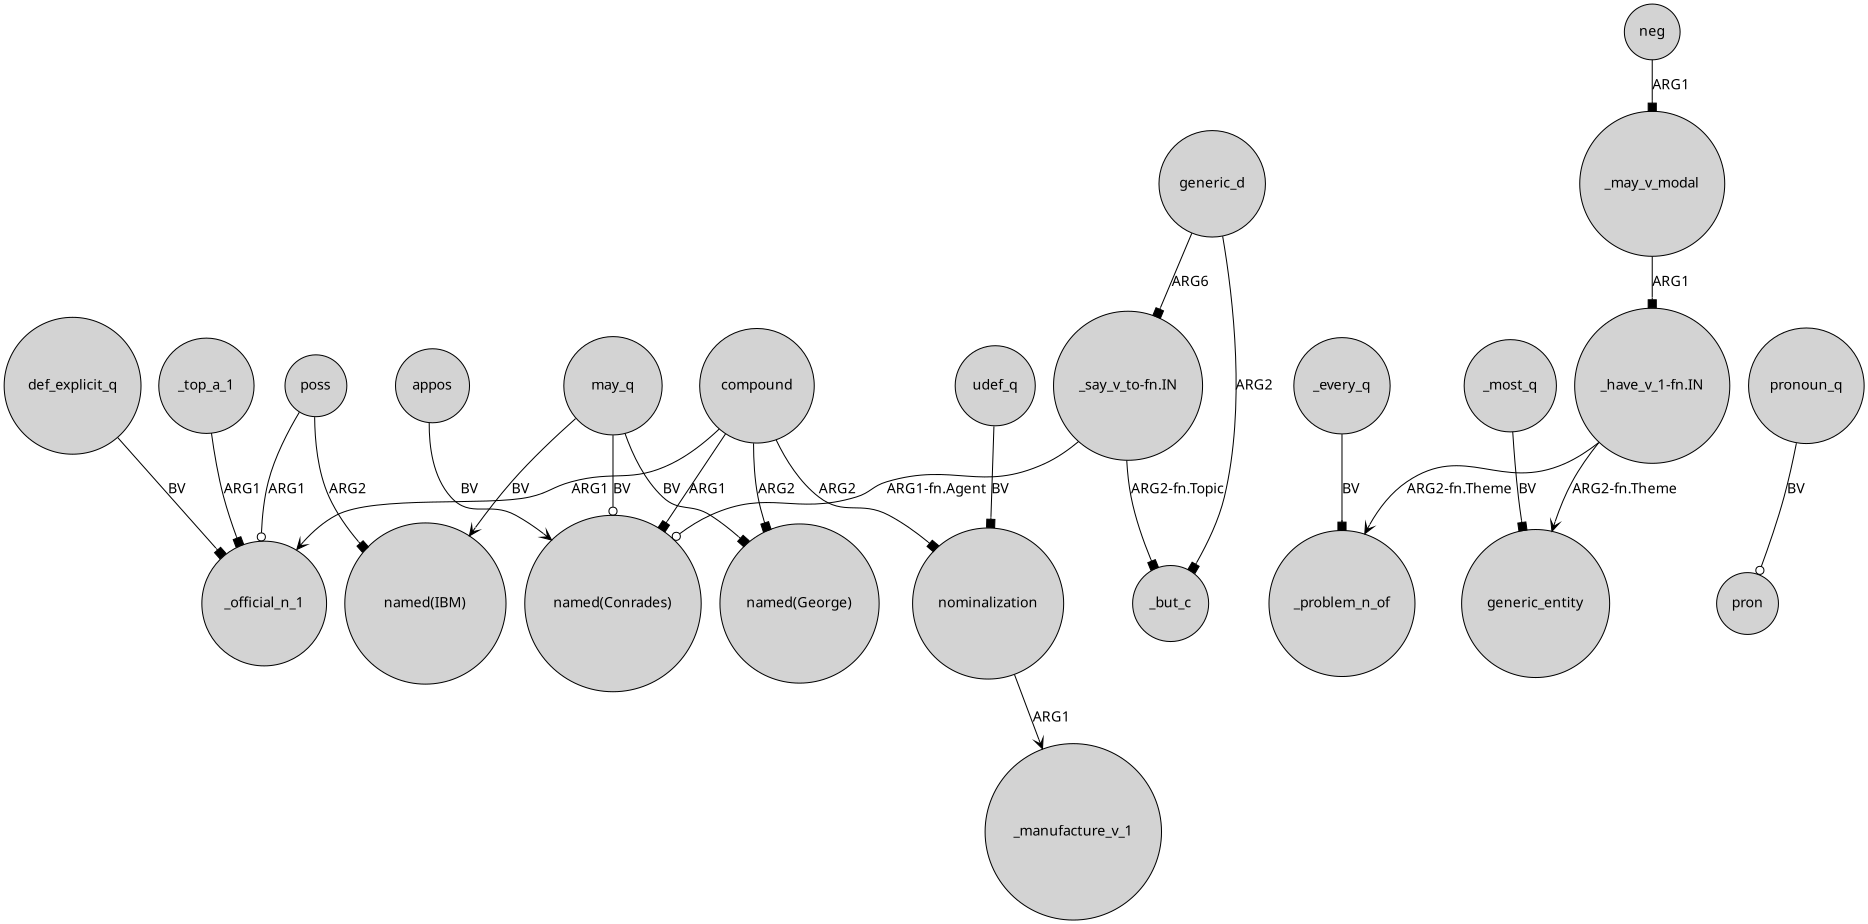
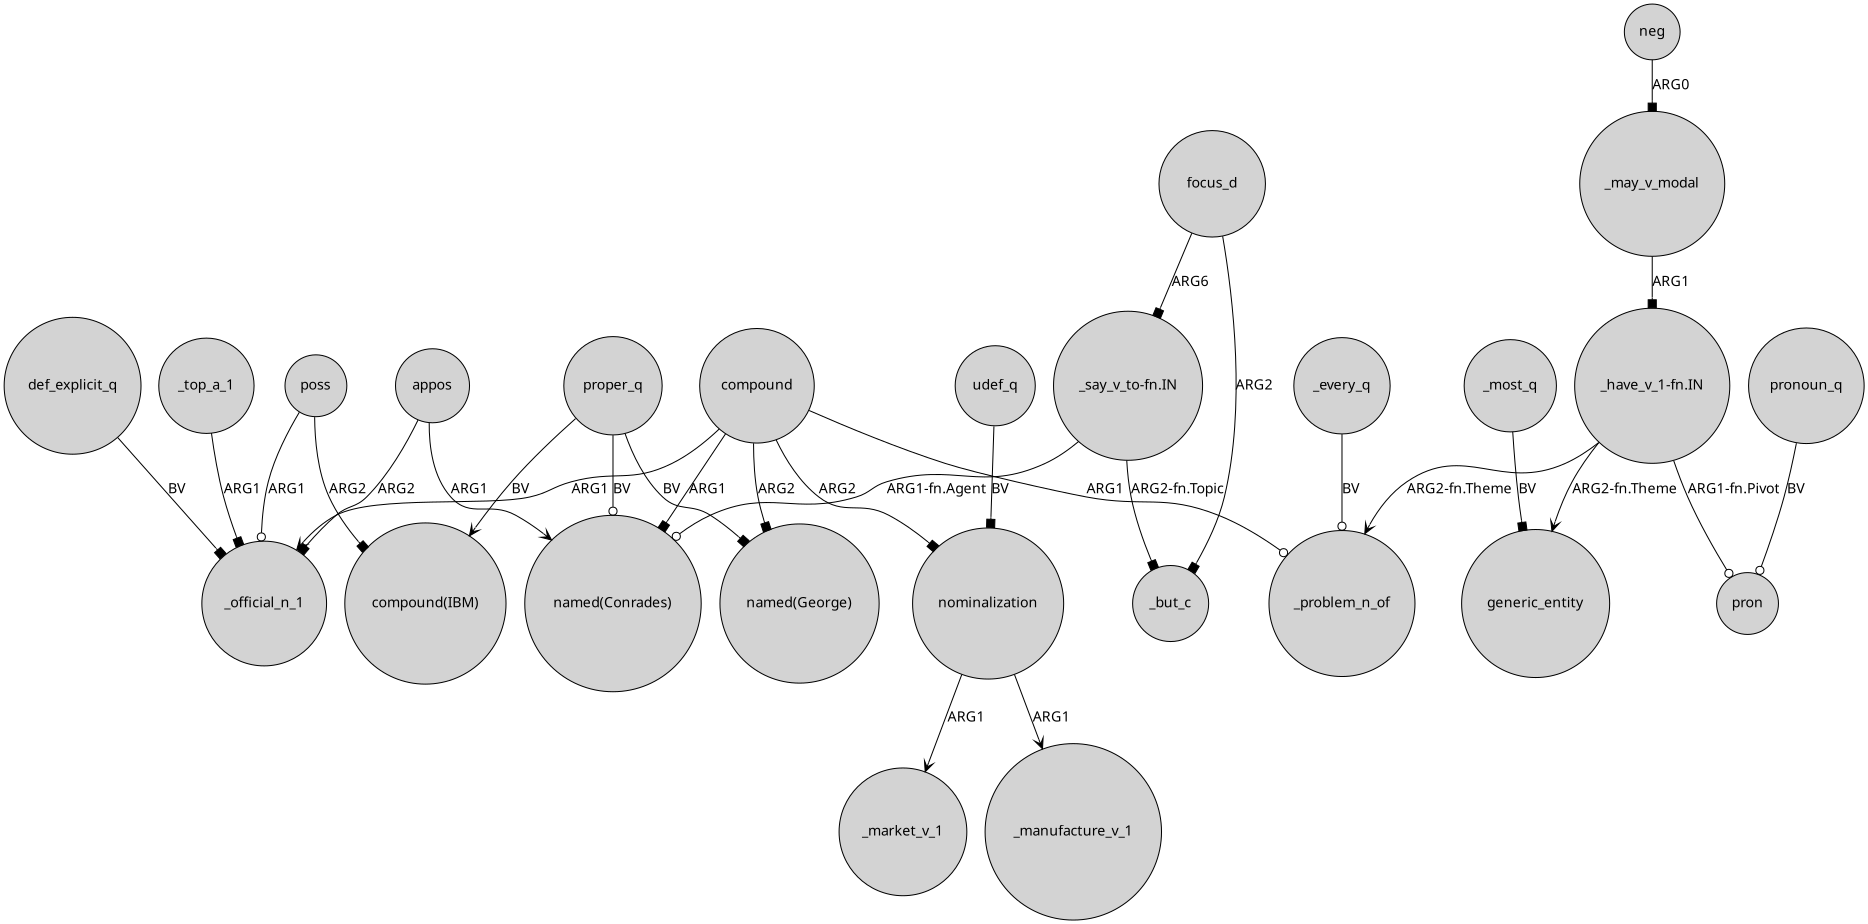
(1671, 85) -> (1671, 85)
(1212, 184) -> (1212, 184)
(613, 386) -> (613, 386)
(1342, 478) -> (1342, 478)
none -> (1044, 488)
(470, 489) -> (470, 489)
none -> (372, 491)
none -> (1697, 517)
(425, 604) -> (425, 604)
none -> (903, 832)
